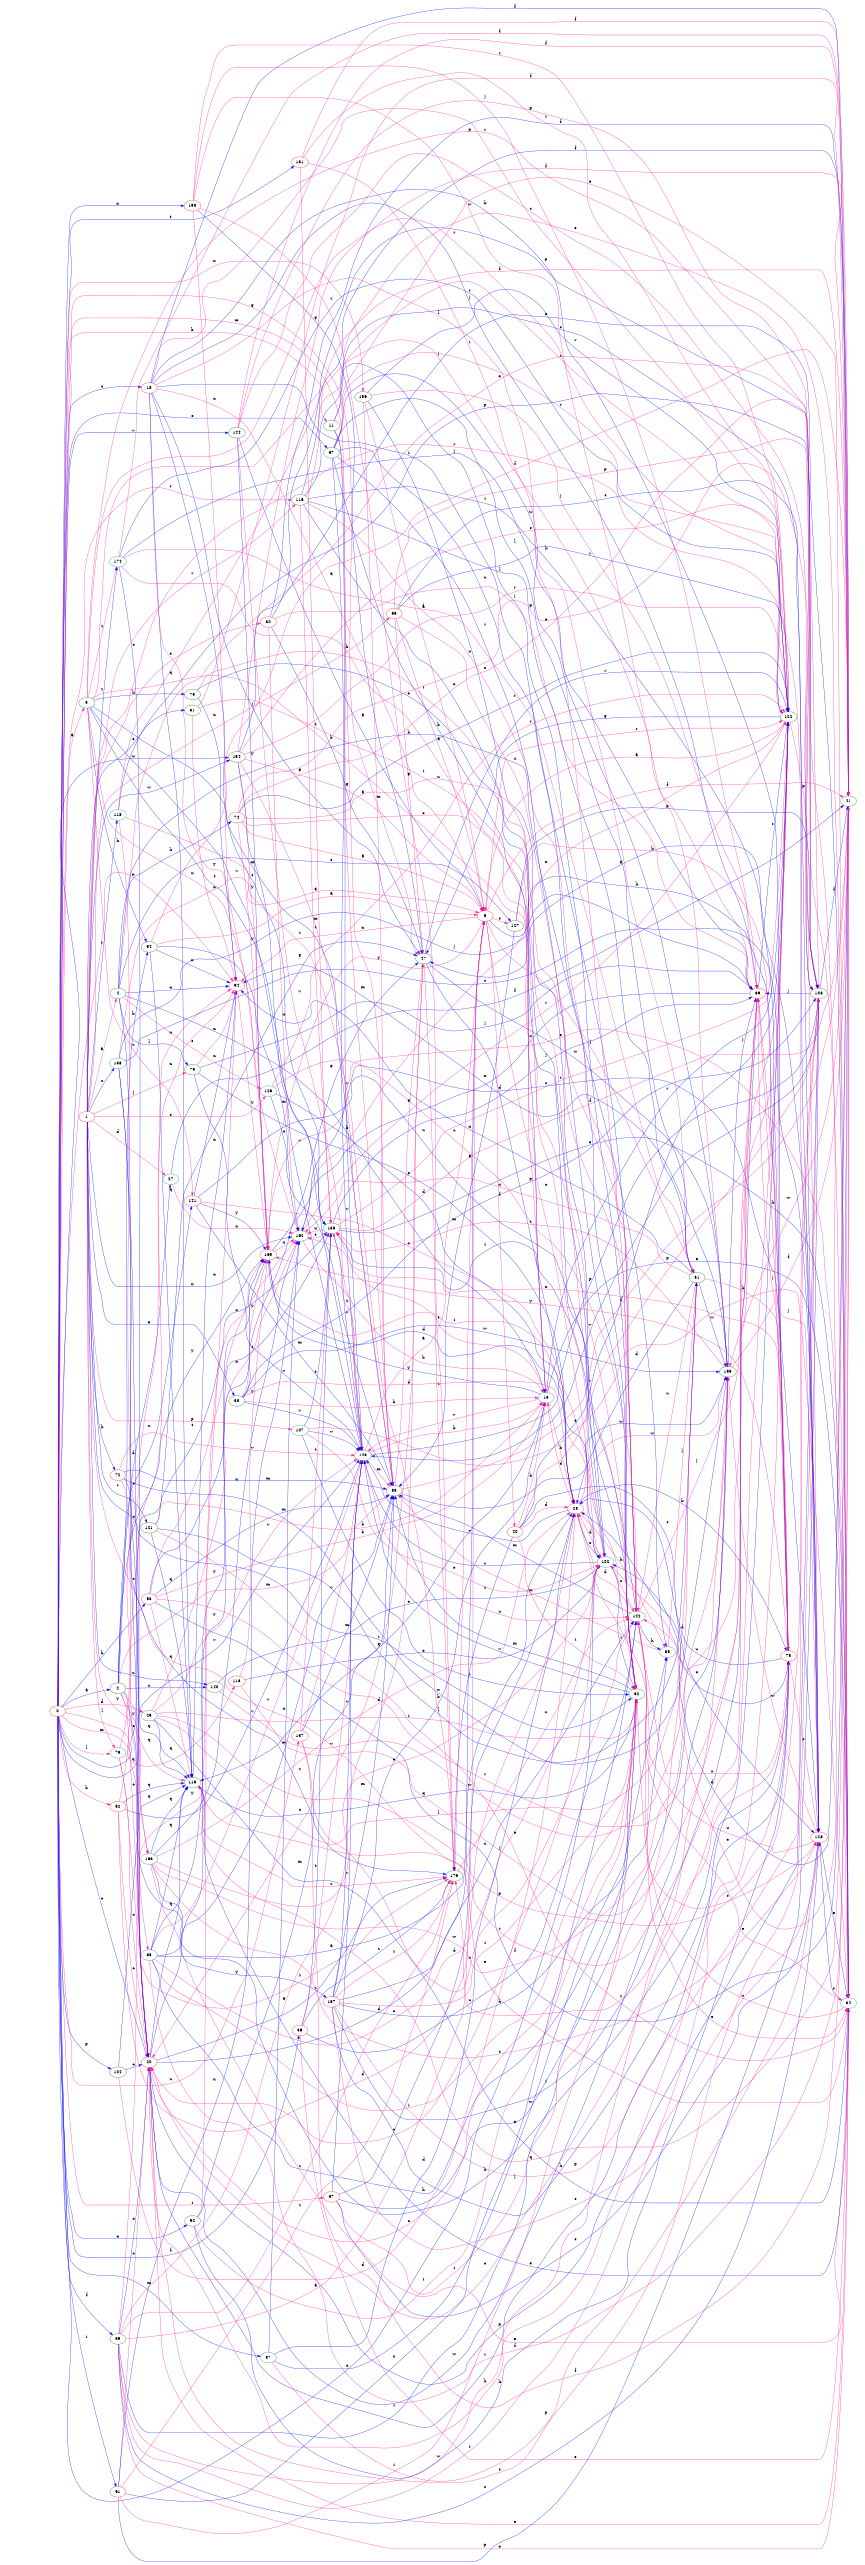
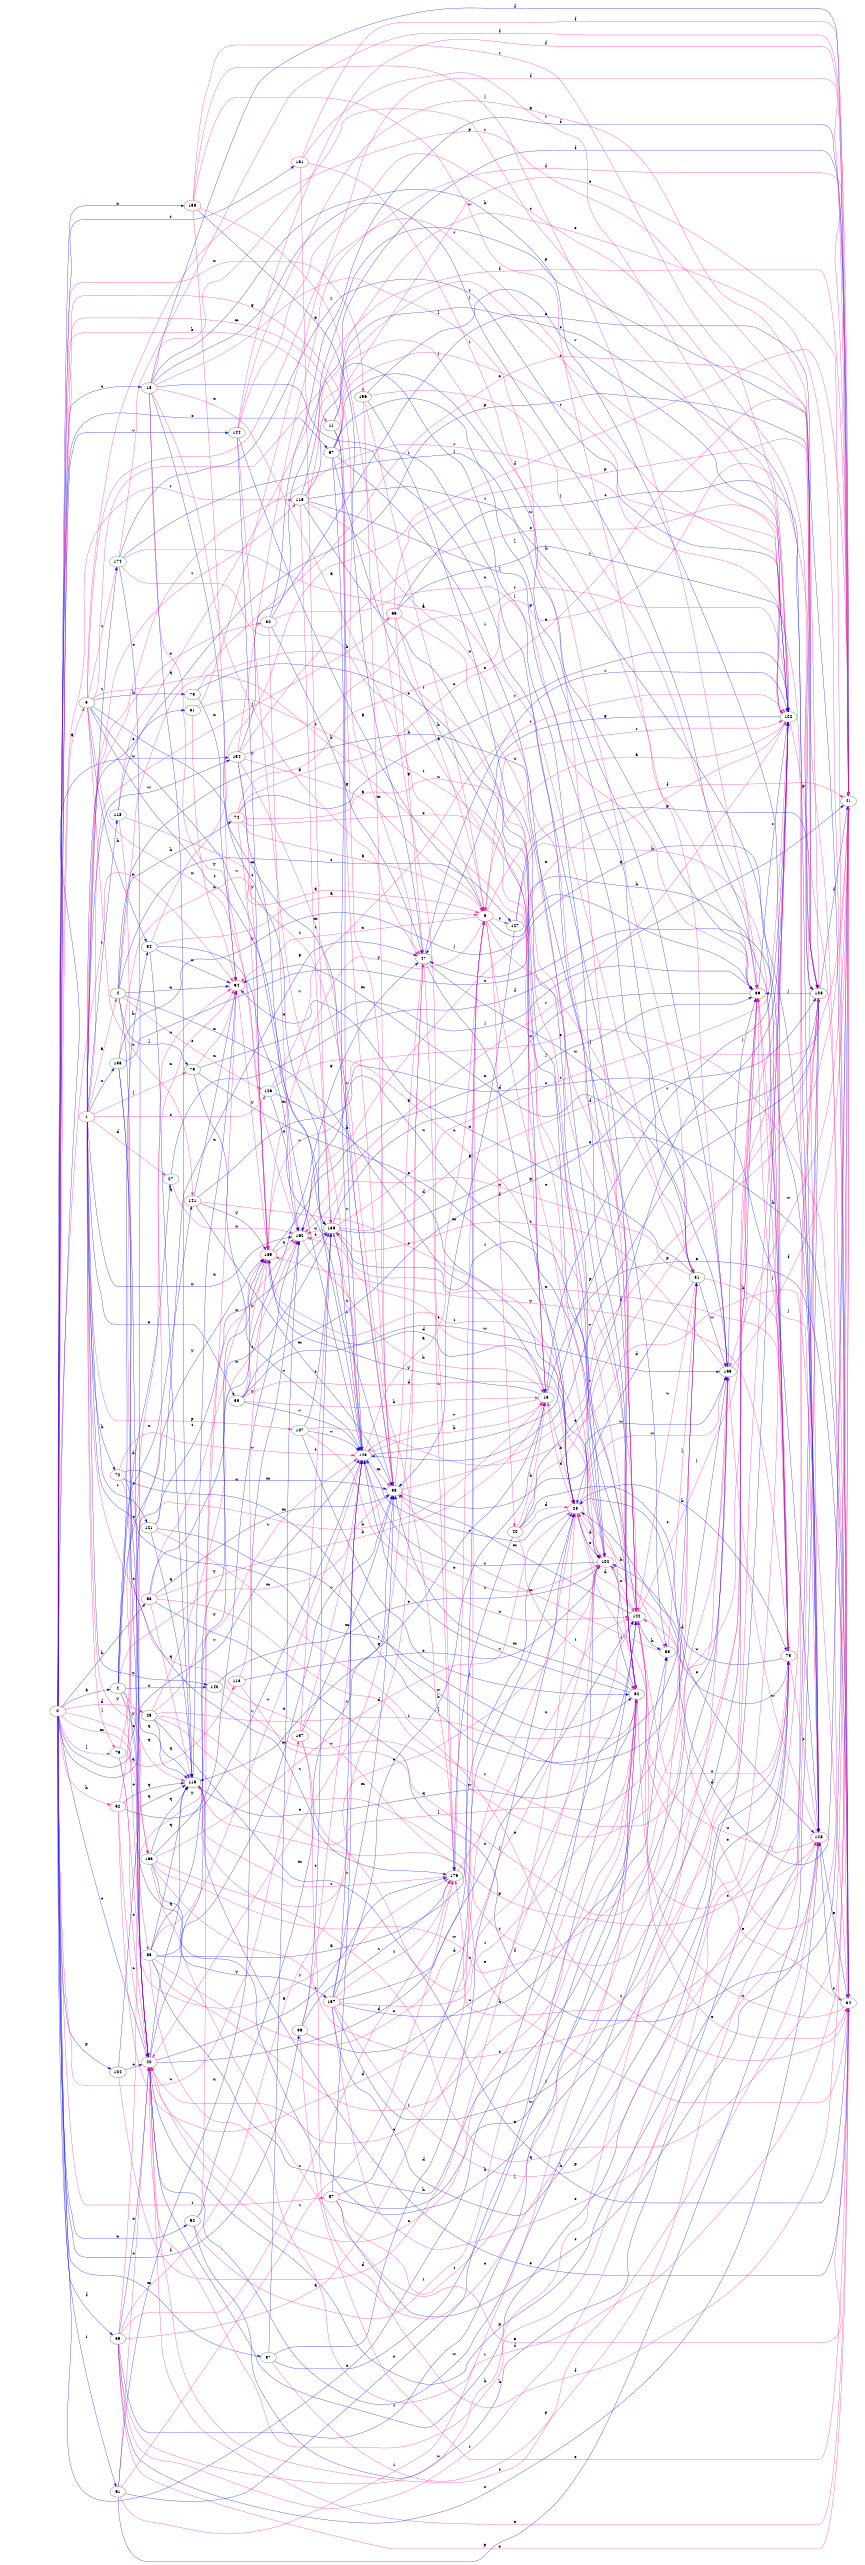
(233, 664) -> (233, 664)
